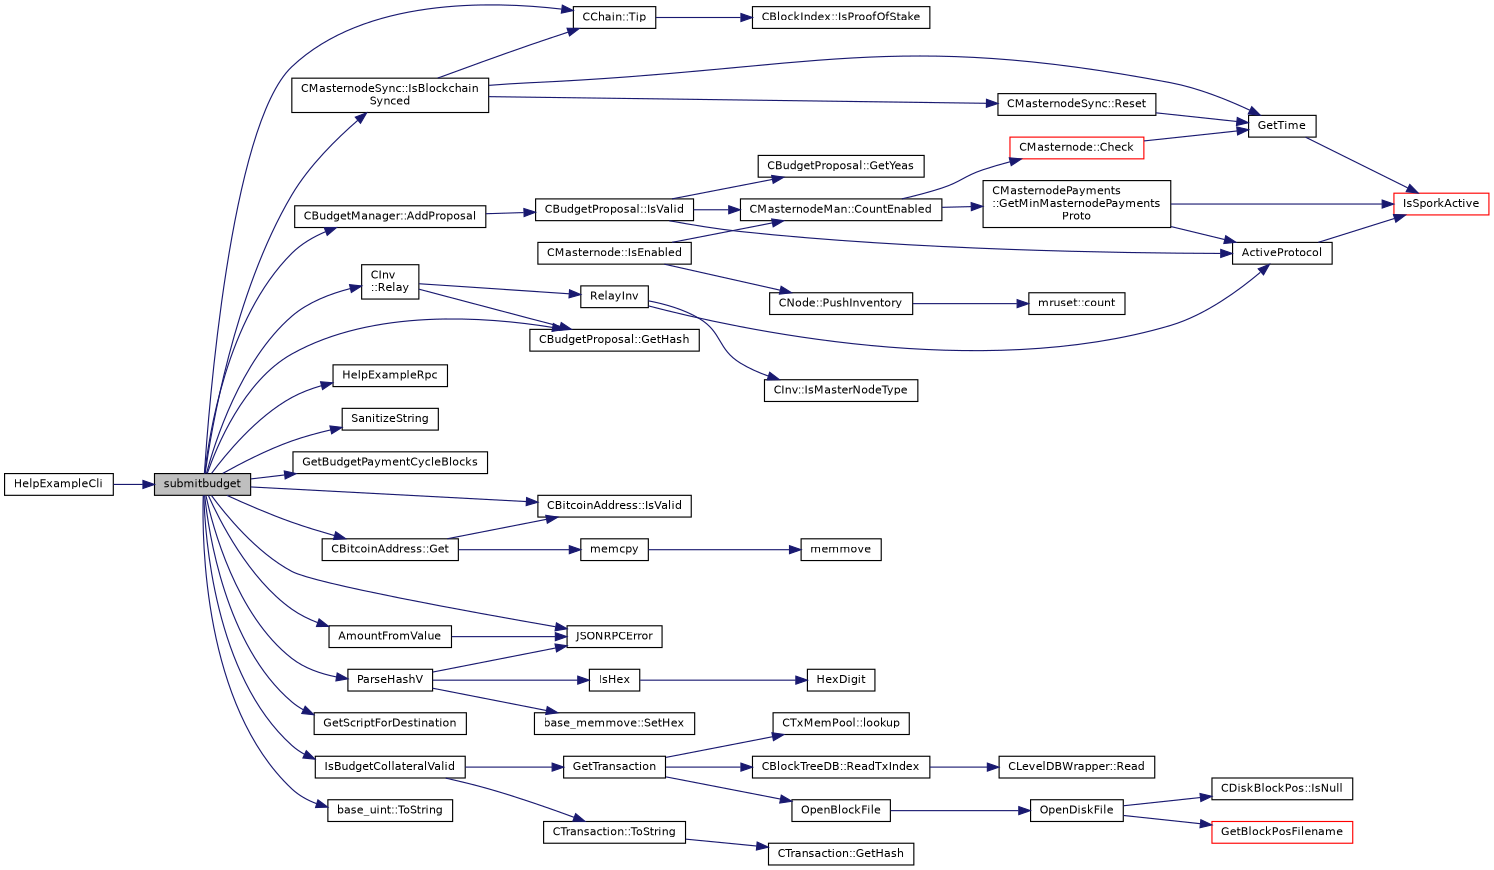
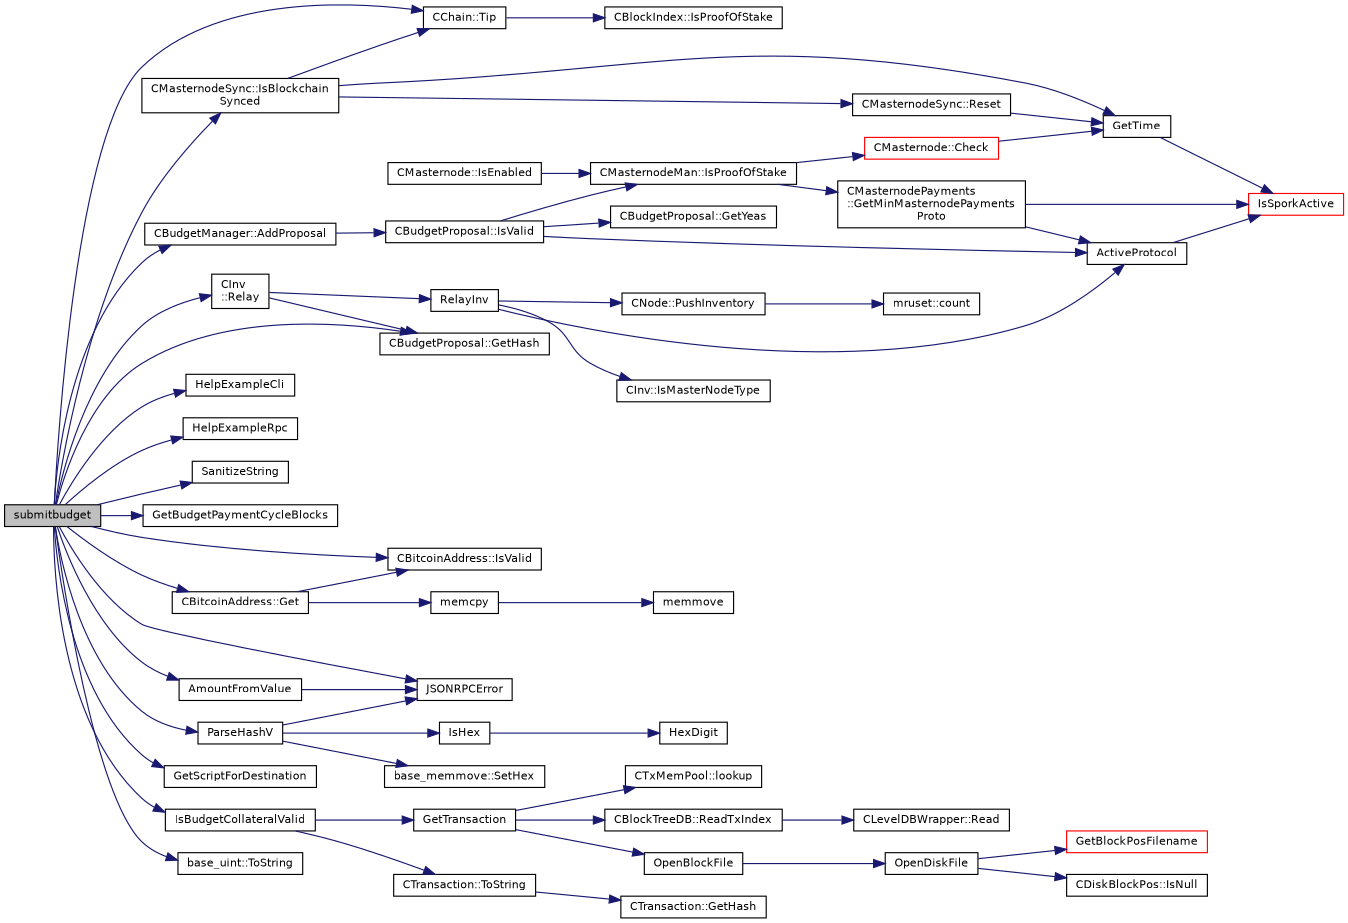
(841, 210) -> (694, 173)
(722, 277) -> (554, 302)
(128, 484) -> (106, 437)
